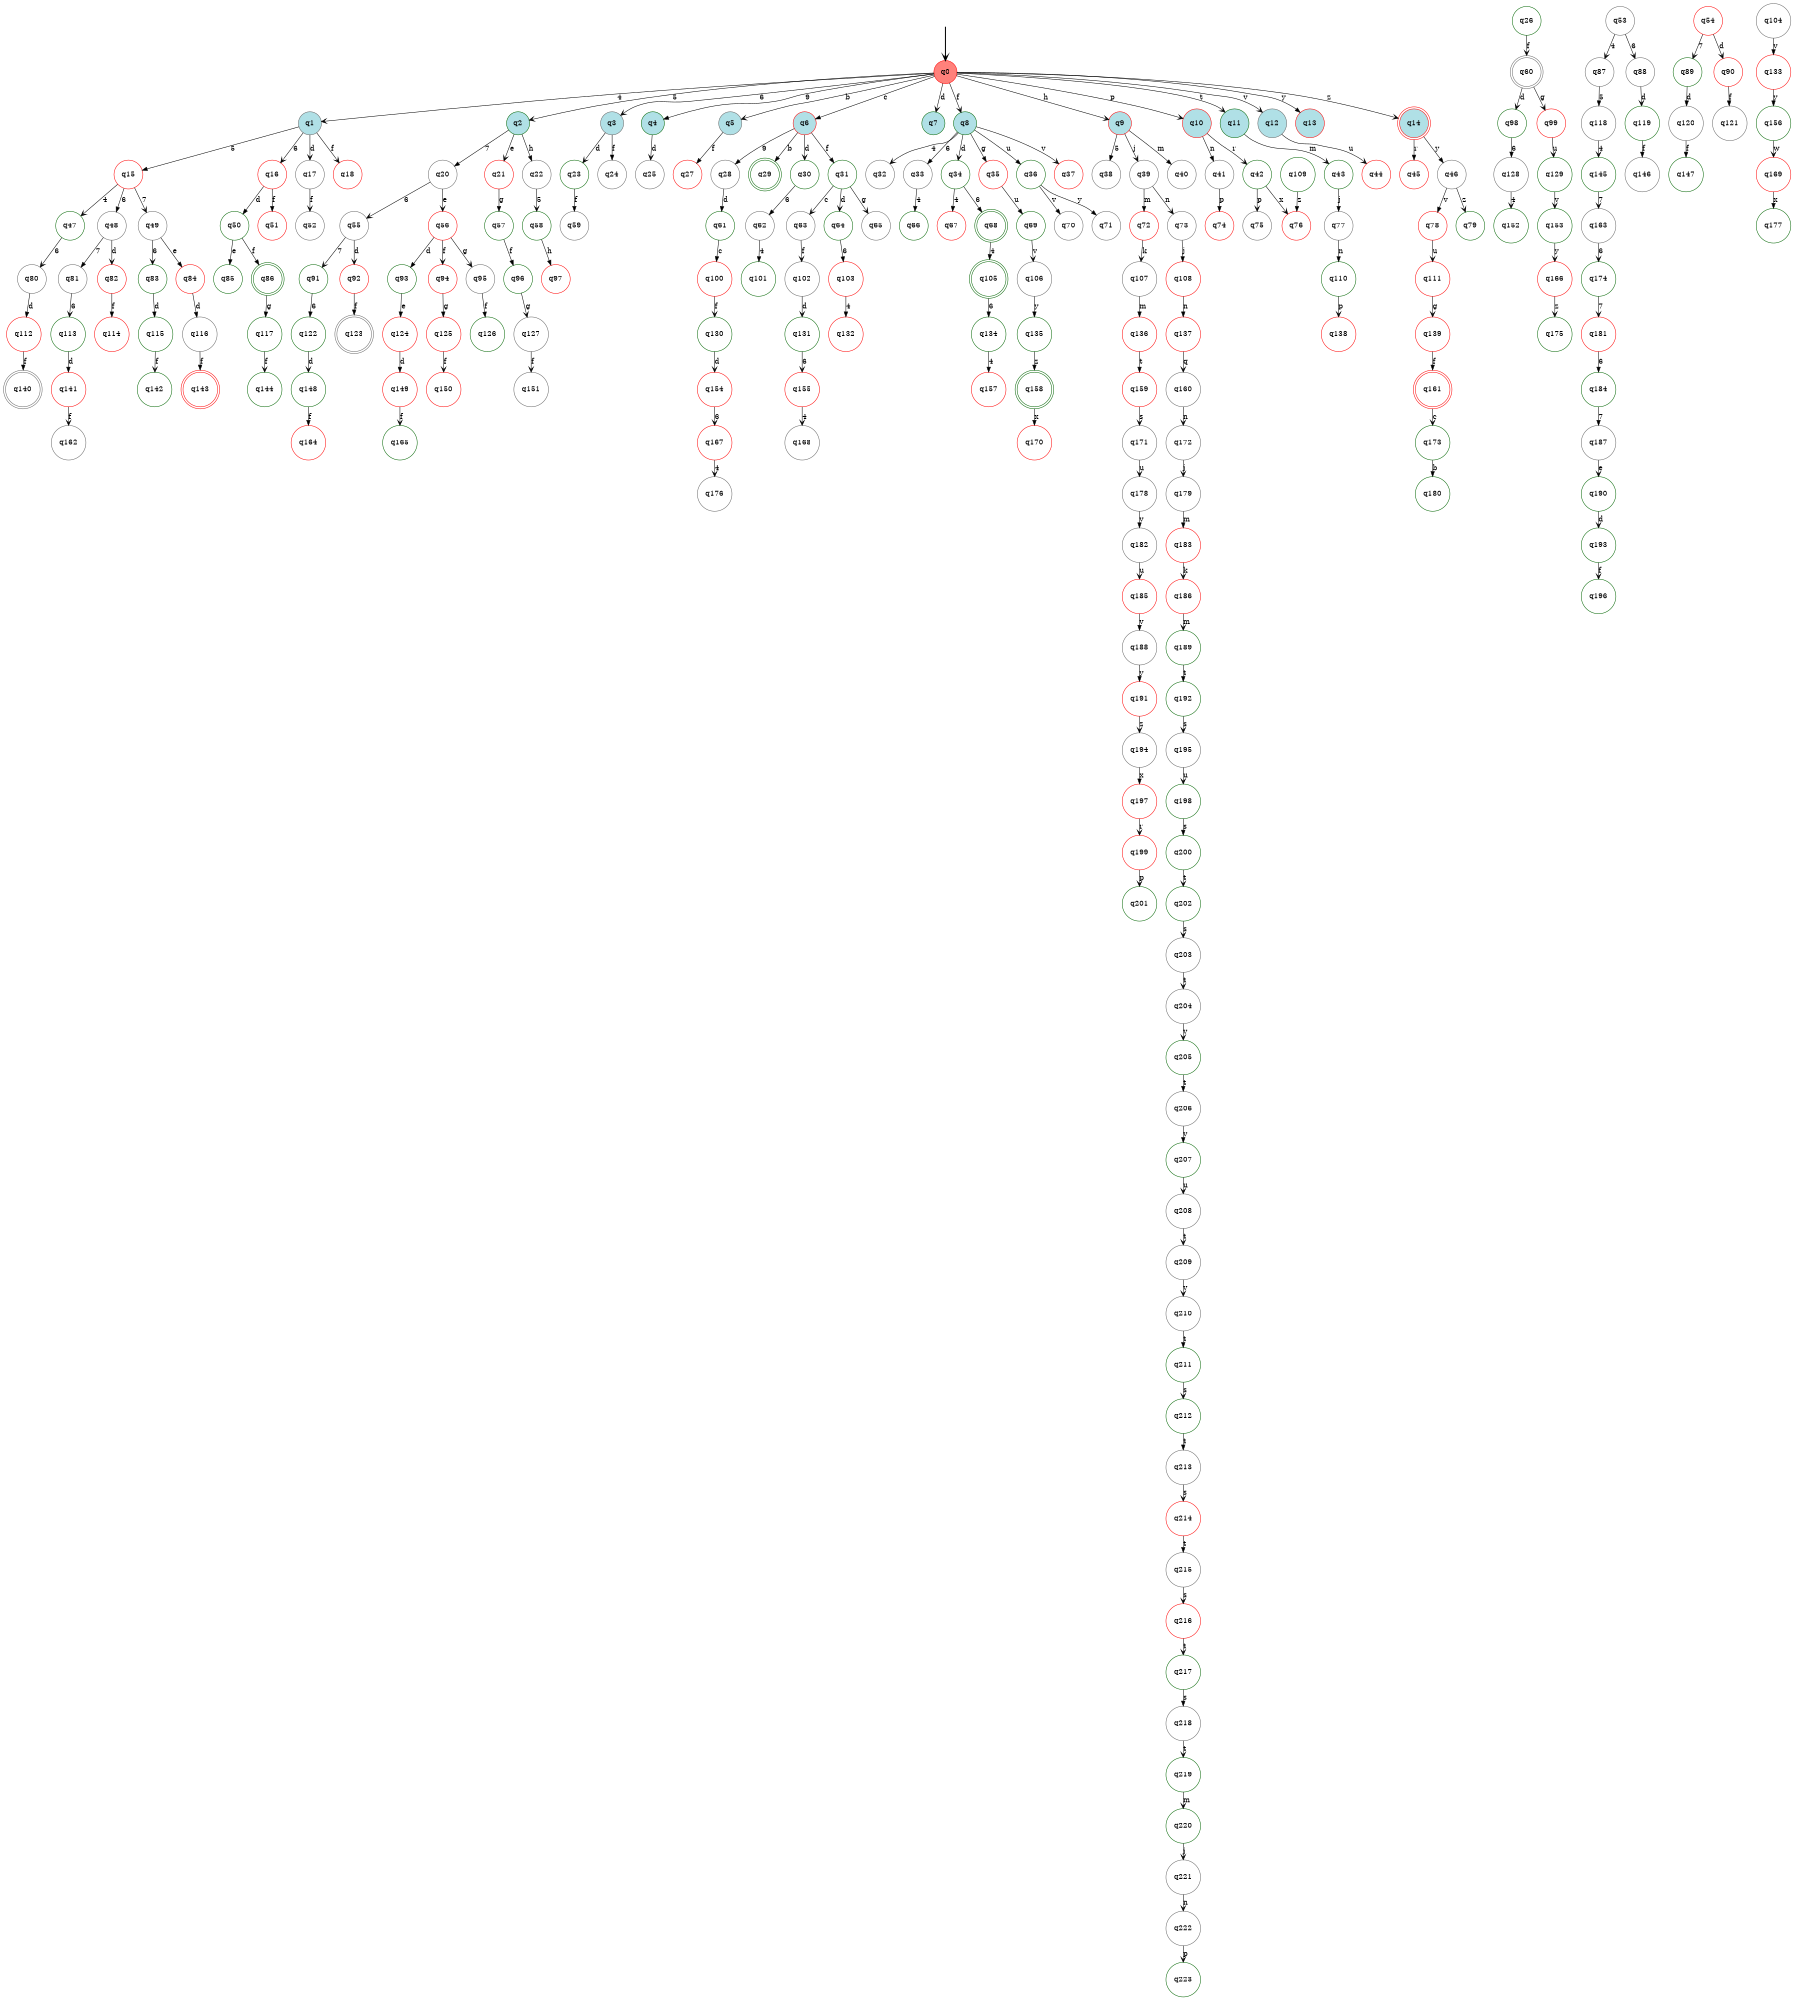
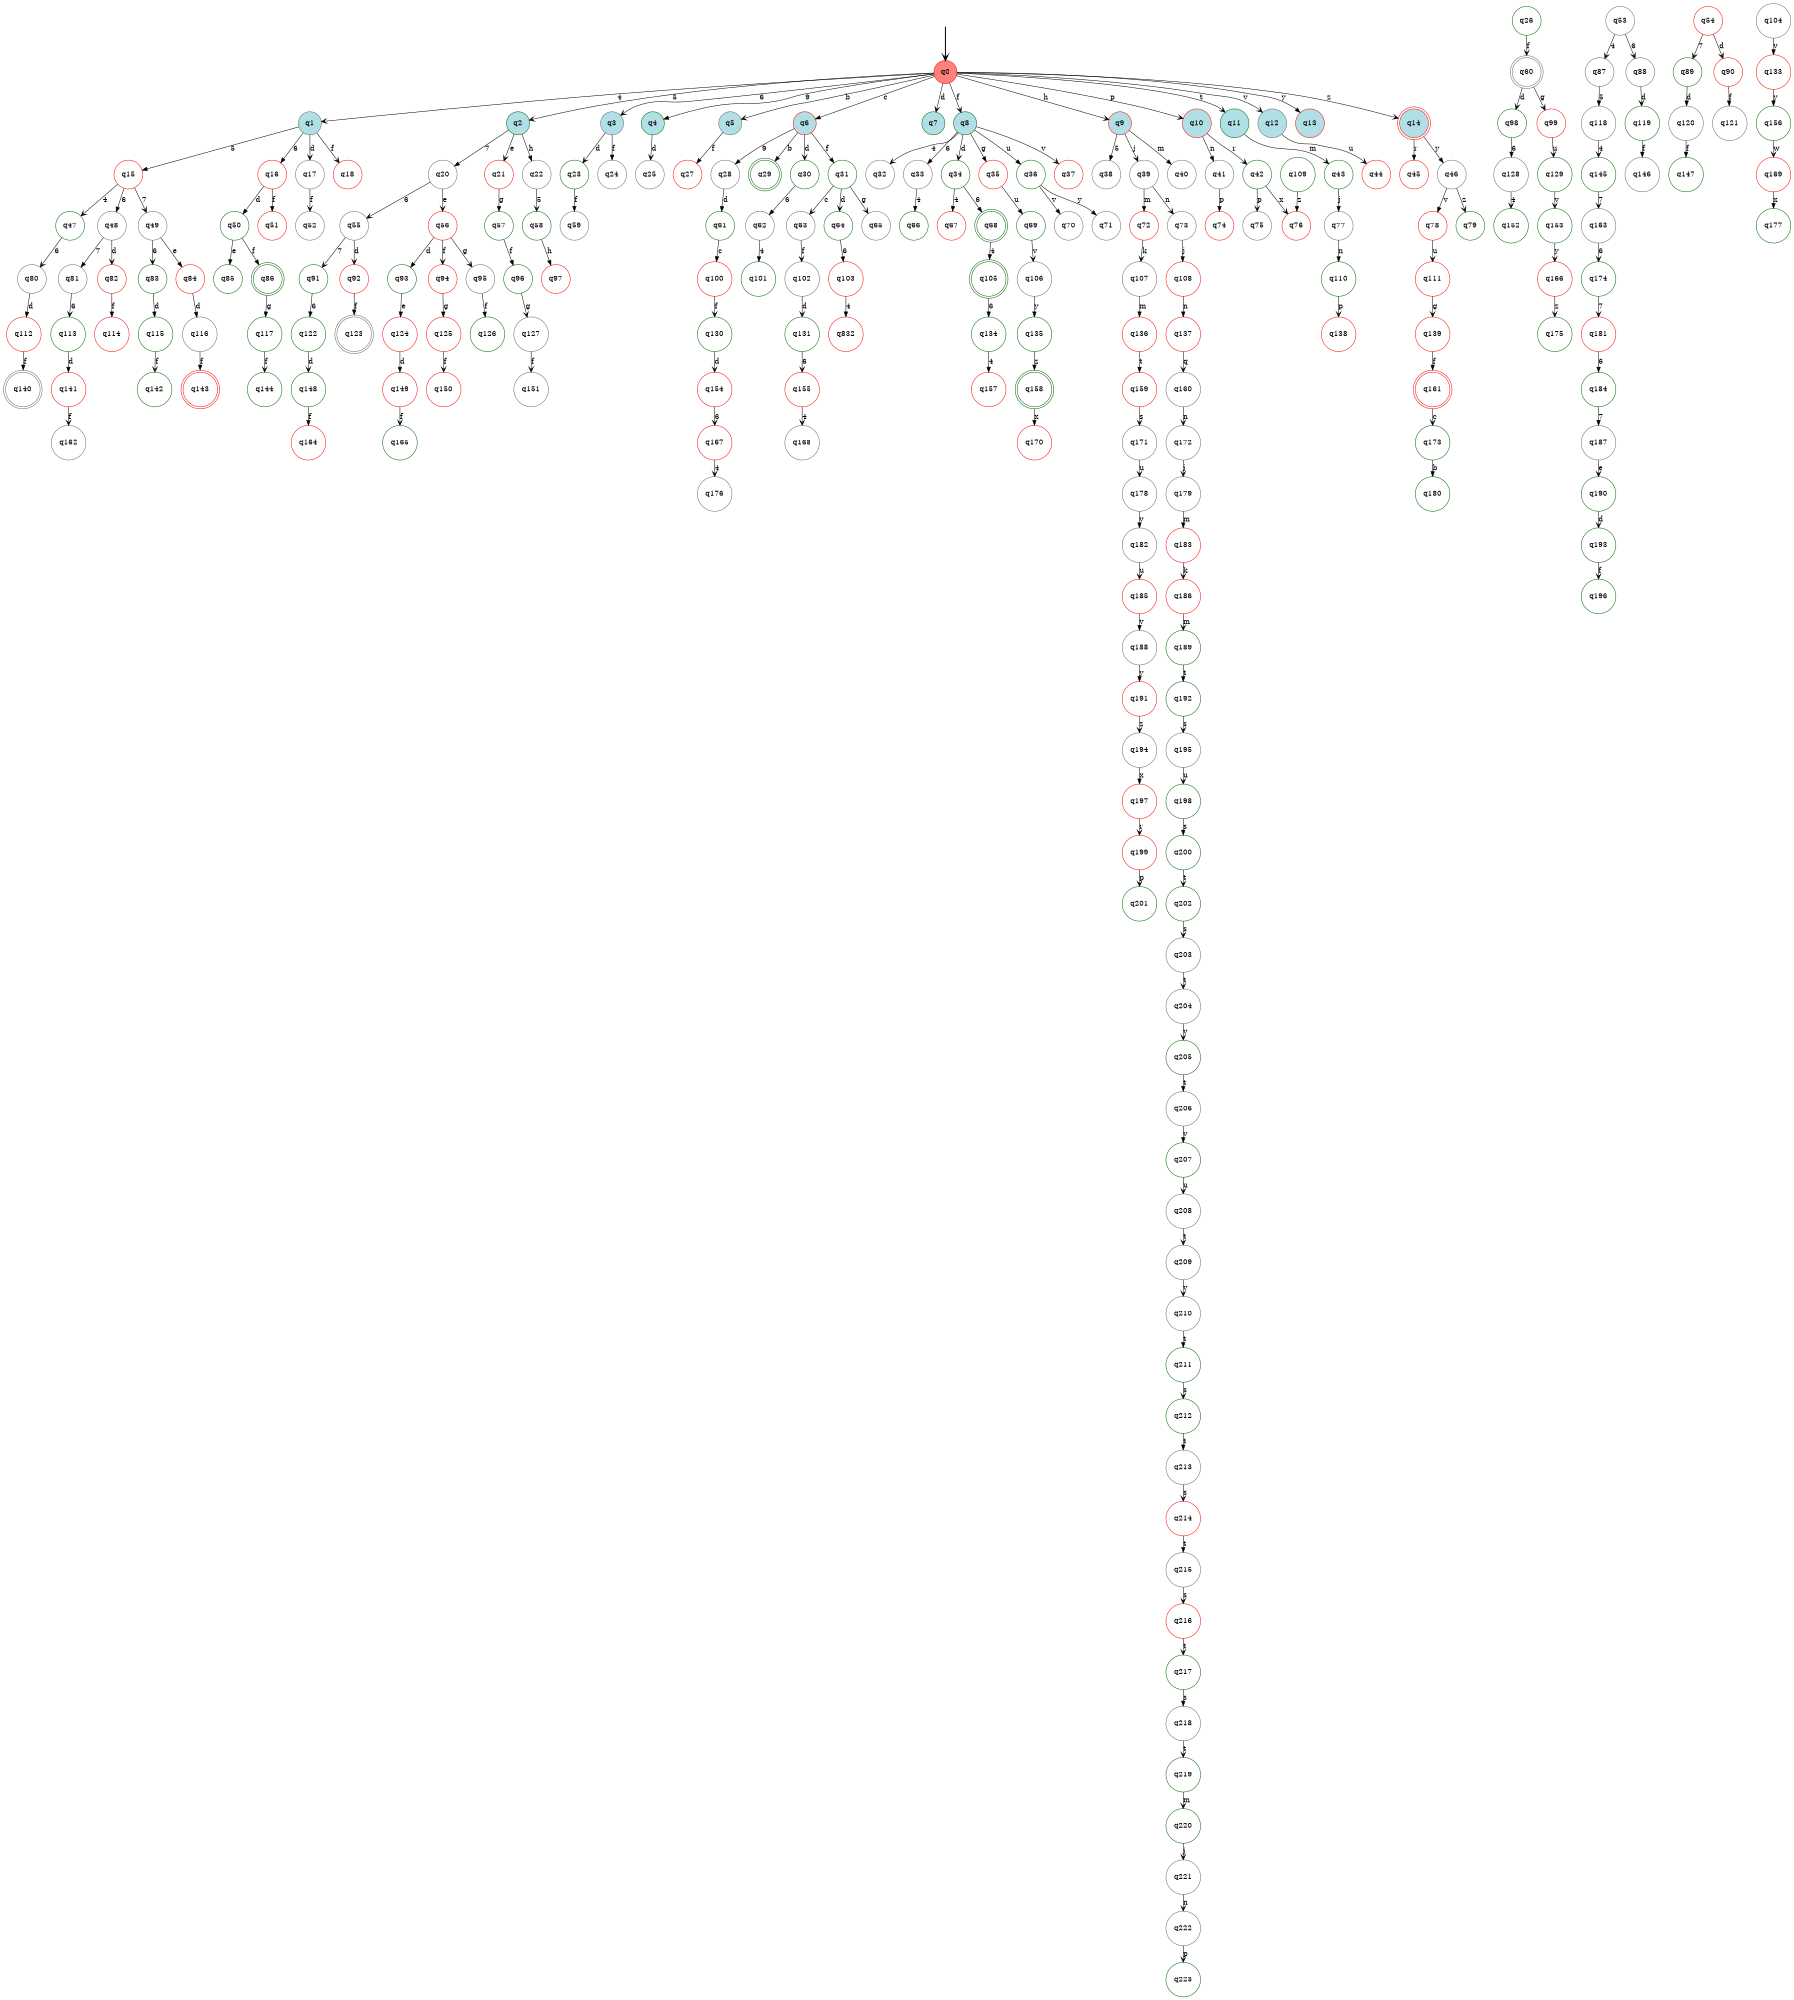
(294, 146) -> (294, 146)
(846, 334) -> (846, 334)
